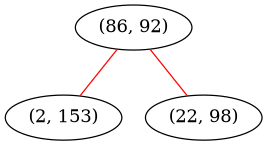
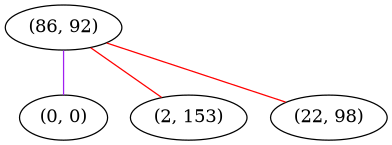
none -> (64, 118)
